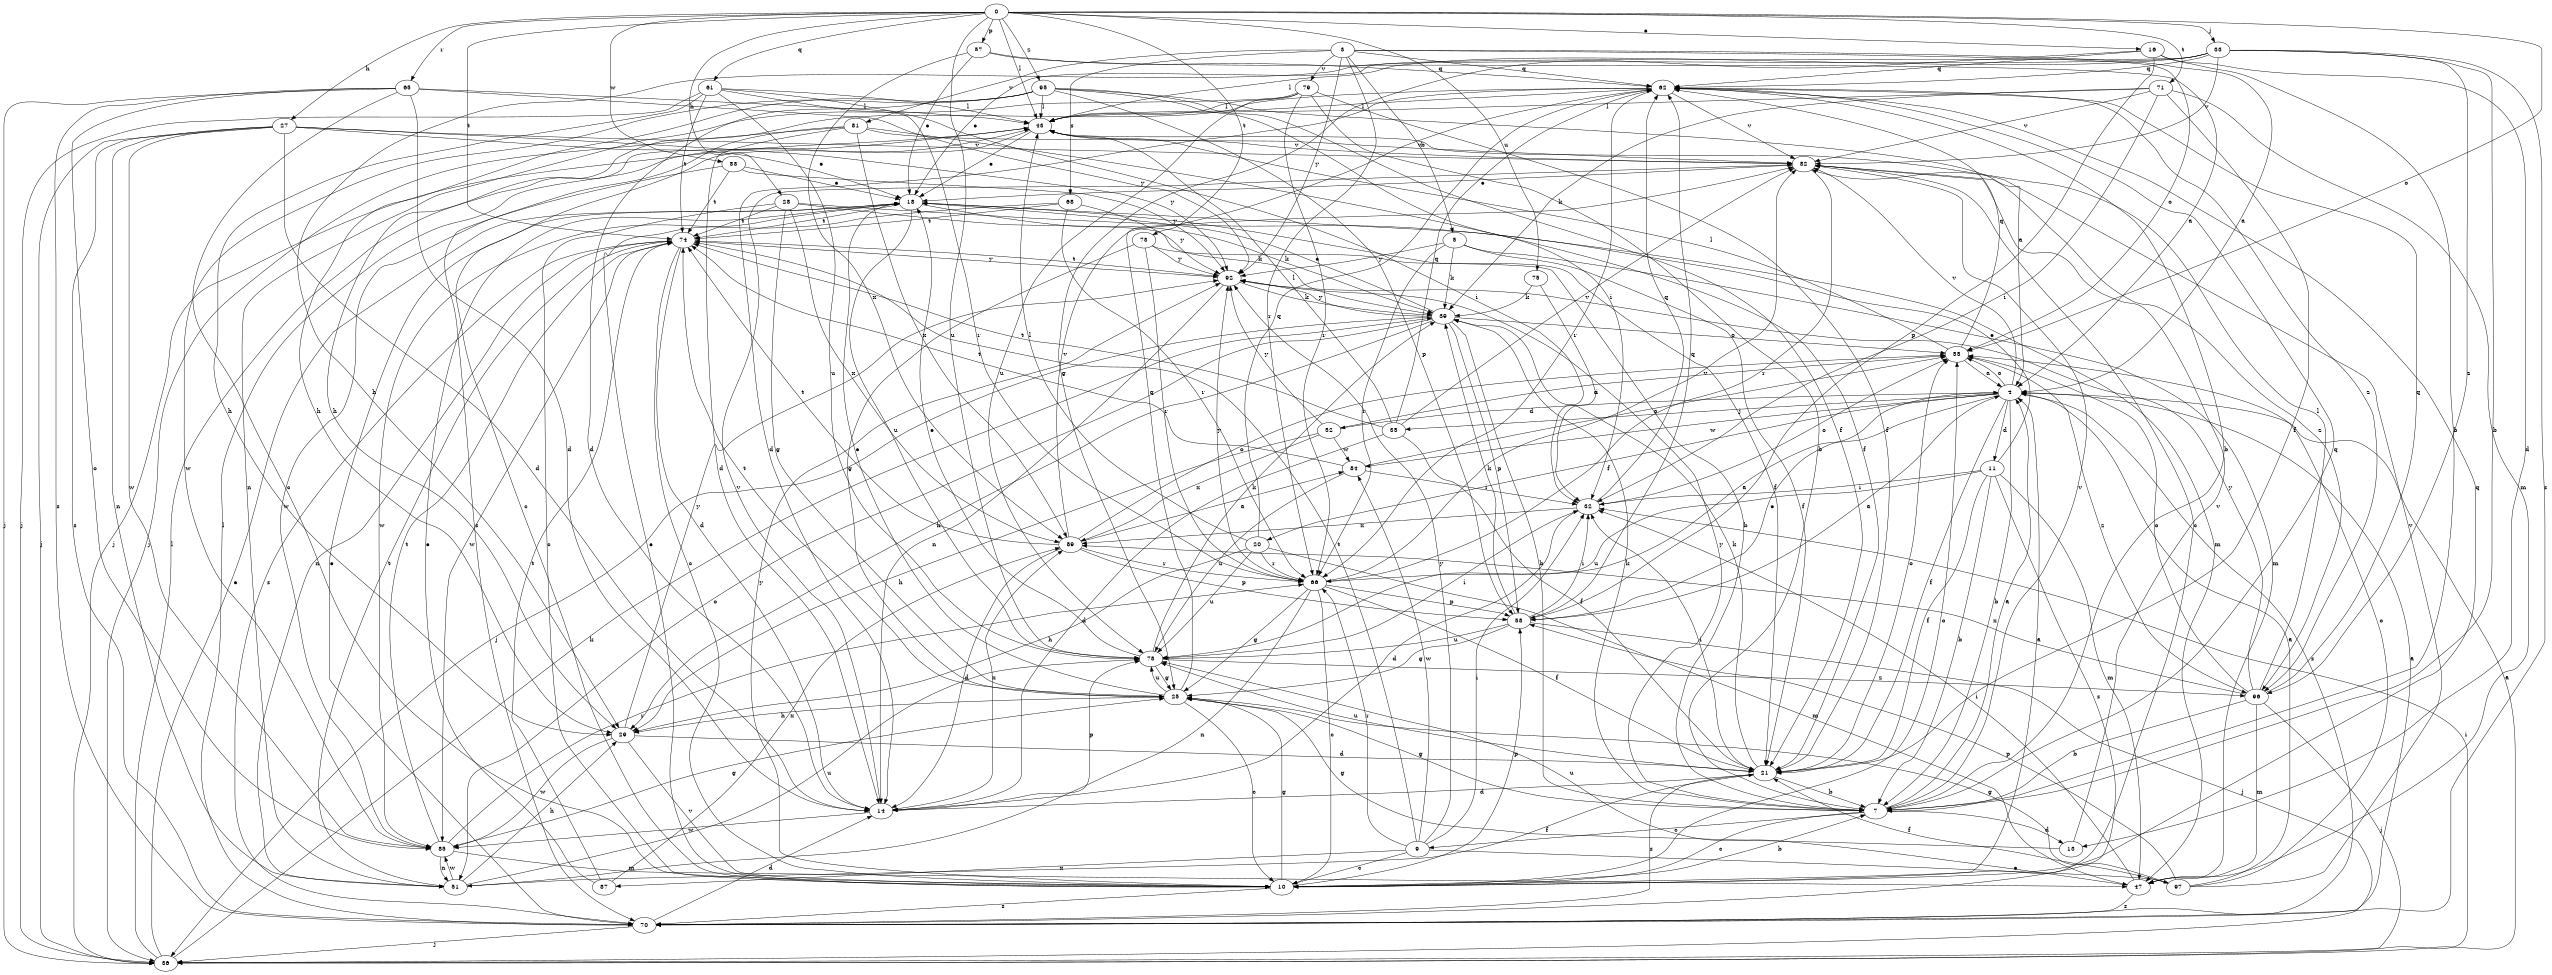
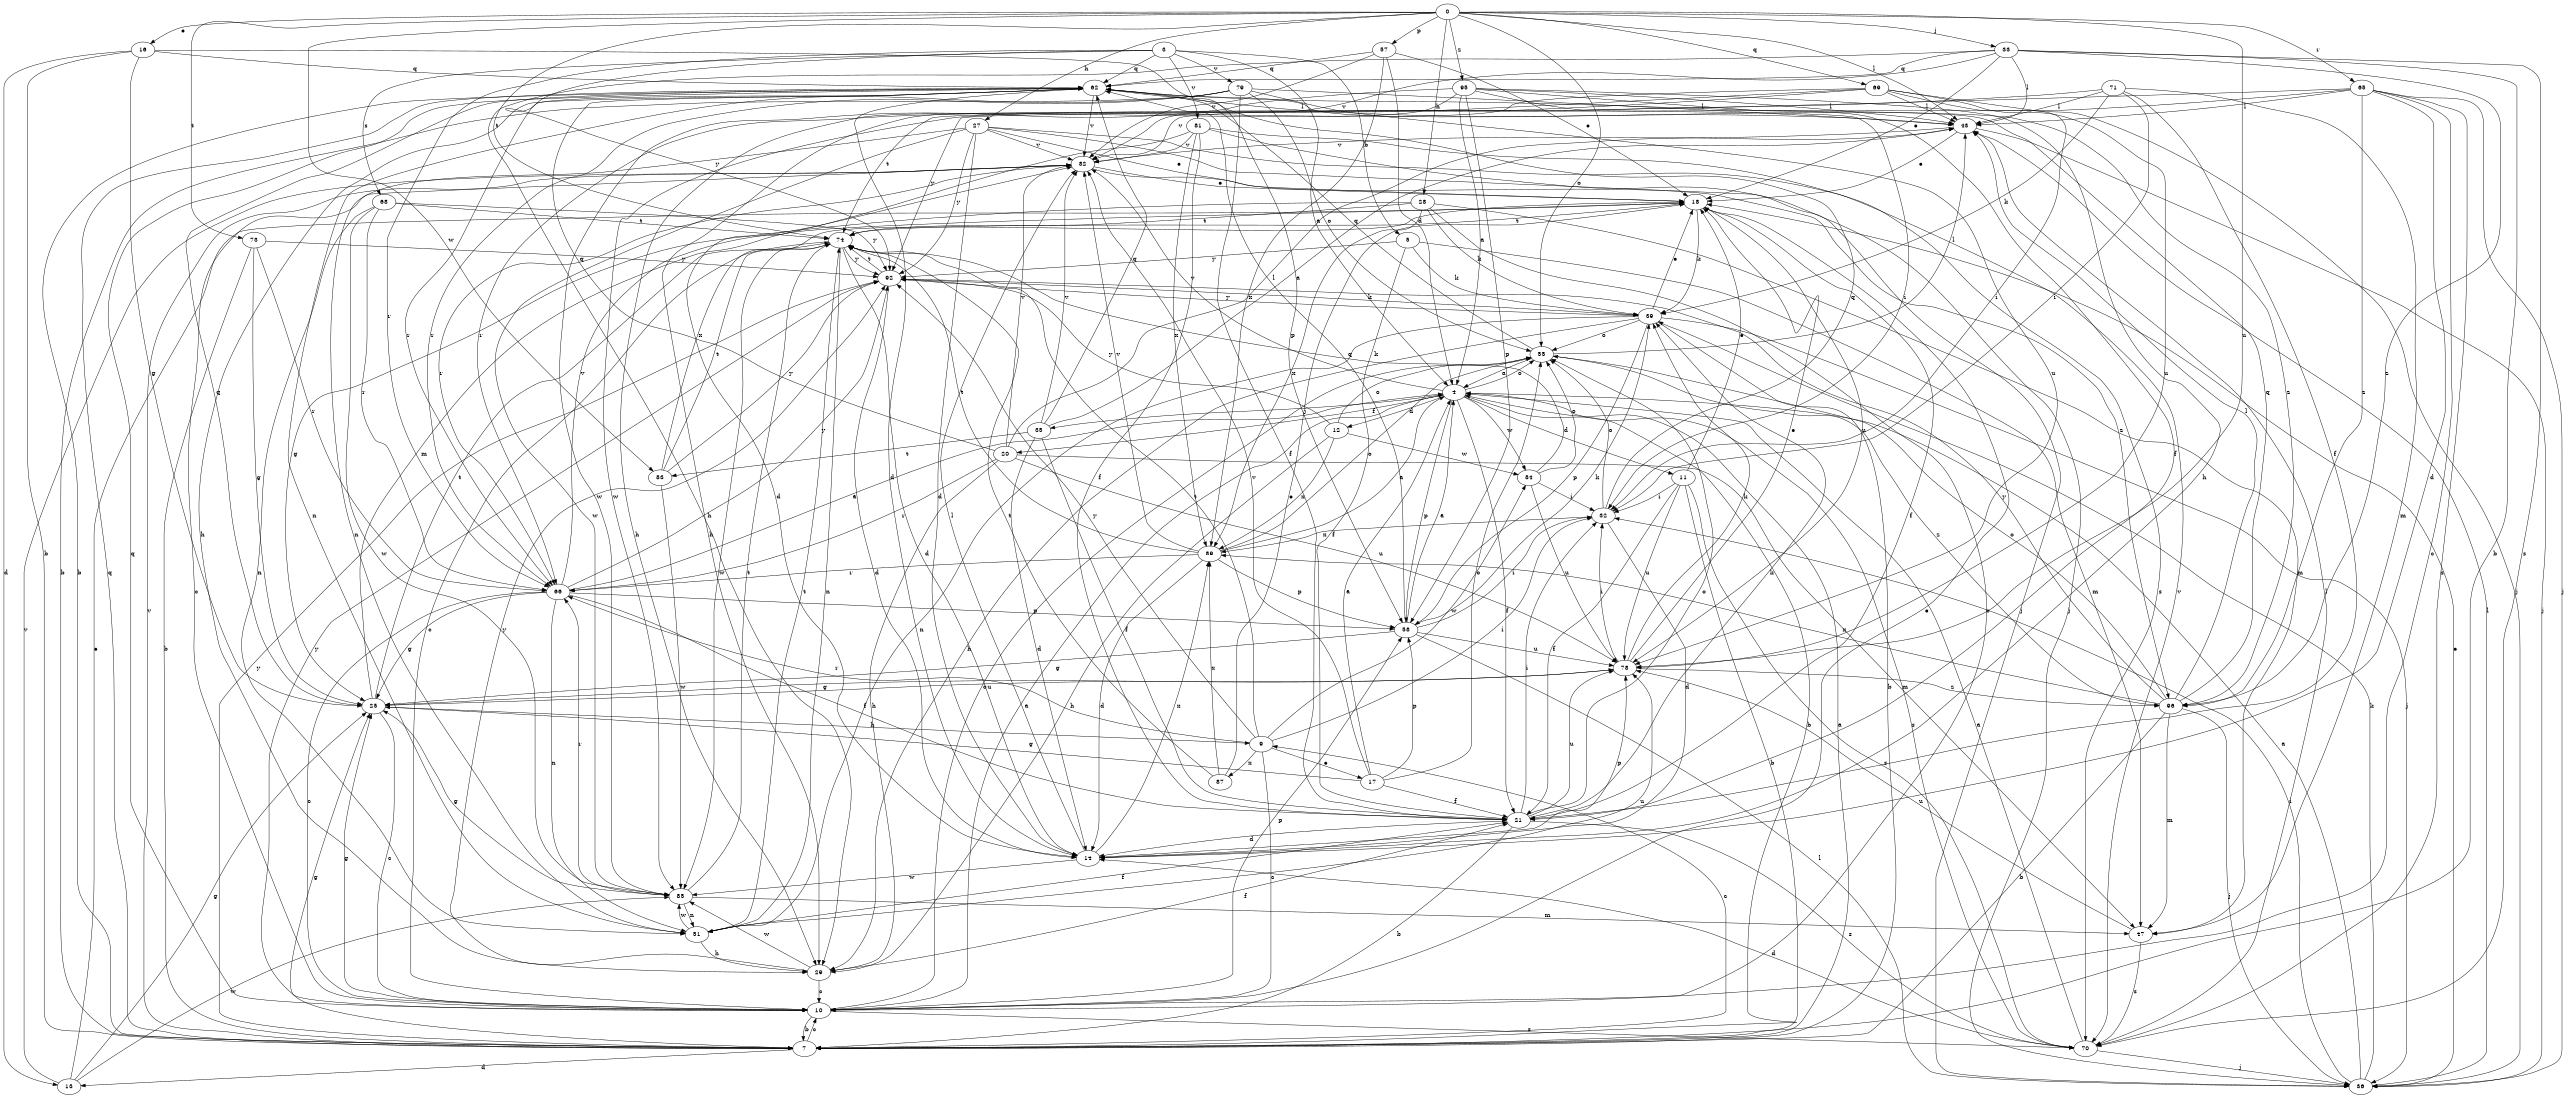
(1884, 20) -> none
(2166, 70) -> (1354, 257)
(710, 88) -> (1877, 88)
none -> (1186, 107)
(837, 183) -> (701, 335)
(2190, 221) -> (1420, 221)
(1294, 278) -> (1298, 278)
(1536, 278) -> none
none -> (1020, 301)
(1040, 342) -> (852, 454)
(980, 354) -> (1376, 354)
(1365, 394) -> none
(1329, 430) -> (1337, 430)
none -> (2352, 433)
(360, 437) -> (516, 219)
(592, 450) -> (2205, 478)
(858, 450) -> (424, 454)
(95, 469) -> (616, 497)
(739, 488) -> (952, 516)
(1210, 507) -> (1356, 508)
(1773, 507) -> (1426, 516)
(75, 526) -> (2179, 592)
(934, 545) -> (877, 573)
(544, 567) -> none
(716, 602) -> (922, 630)
(247, 636) -> none
(1900, 652) -> none
(1602, 653) -> none
(2097, 653) -> none
none -> (260, 695)
(901, 705) -> (815, 725)
(1342, 754) -> (1246, 896)
(2243, 792) -> (1820, 858)
(691, 811) -> (821, 992)
(2178, 887) -> (1372, 782)
none -> (355, 940)
